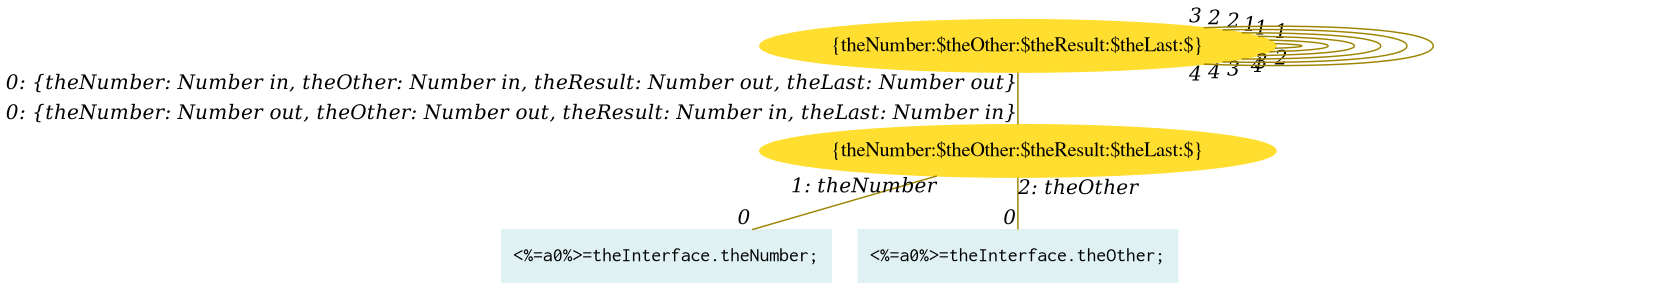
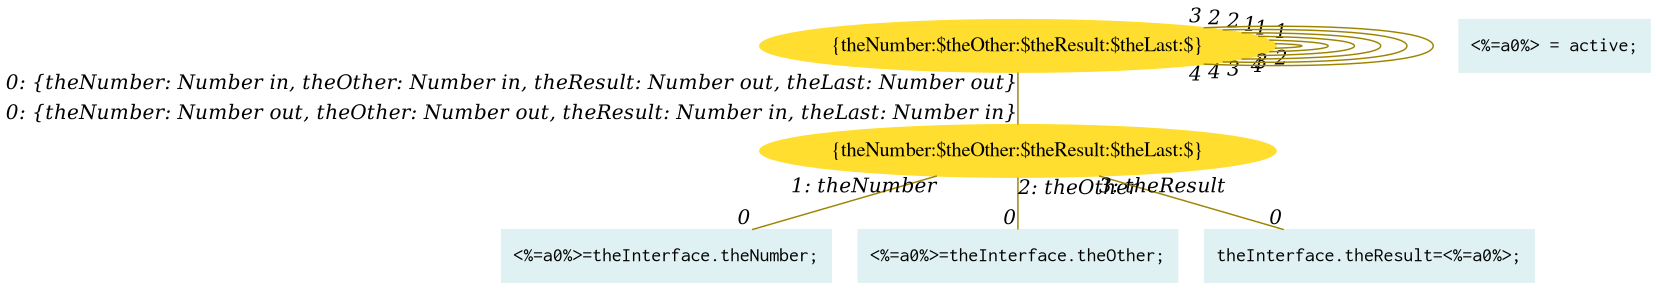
none -> (1555, 46)
none -> (1369, 256)
